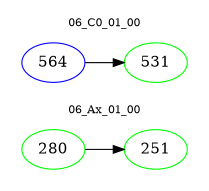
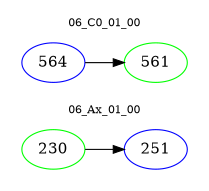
(156, 63) -> (156, 63)
(53, 149) -> (53, 149)
(156, 149) -> (156, 149)
